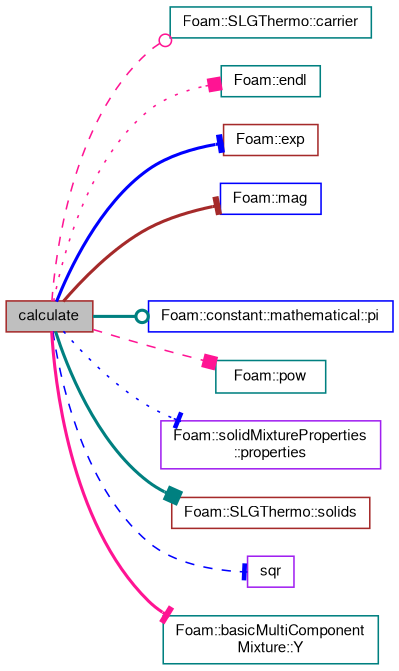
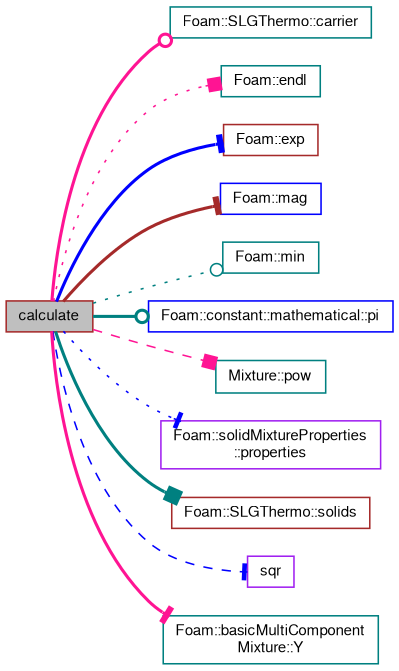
(81, 161) -> (81, 161)
none -> (271, 258)
(271, 377) -> (271, 377)
